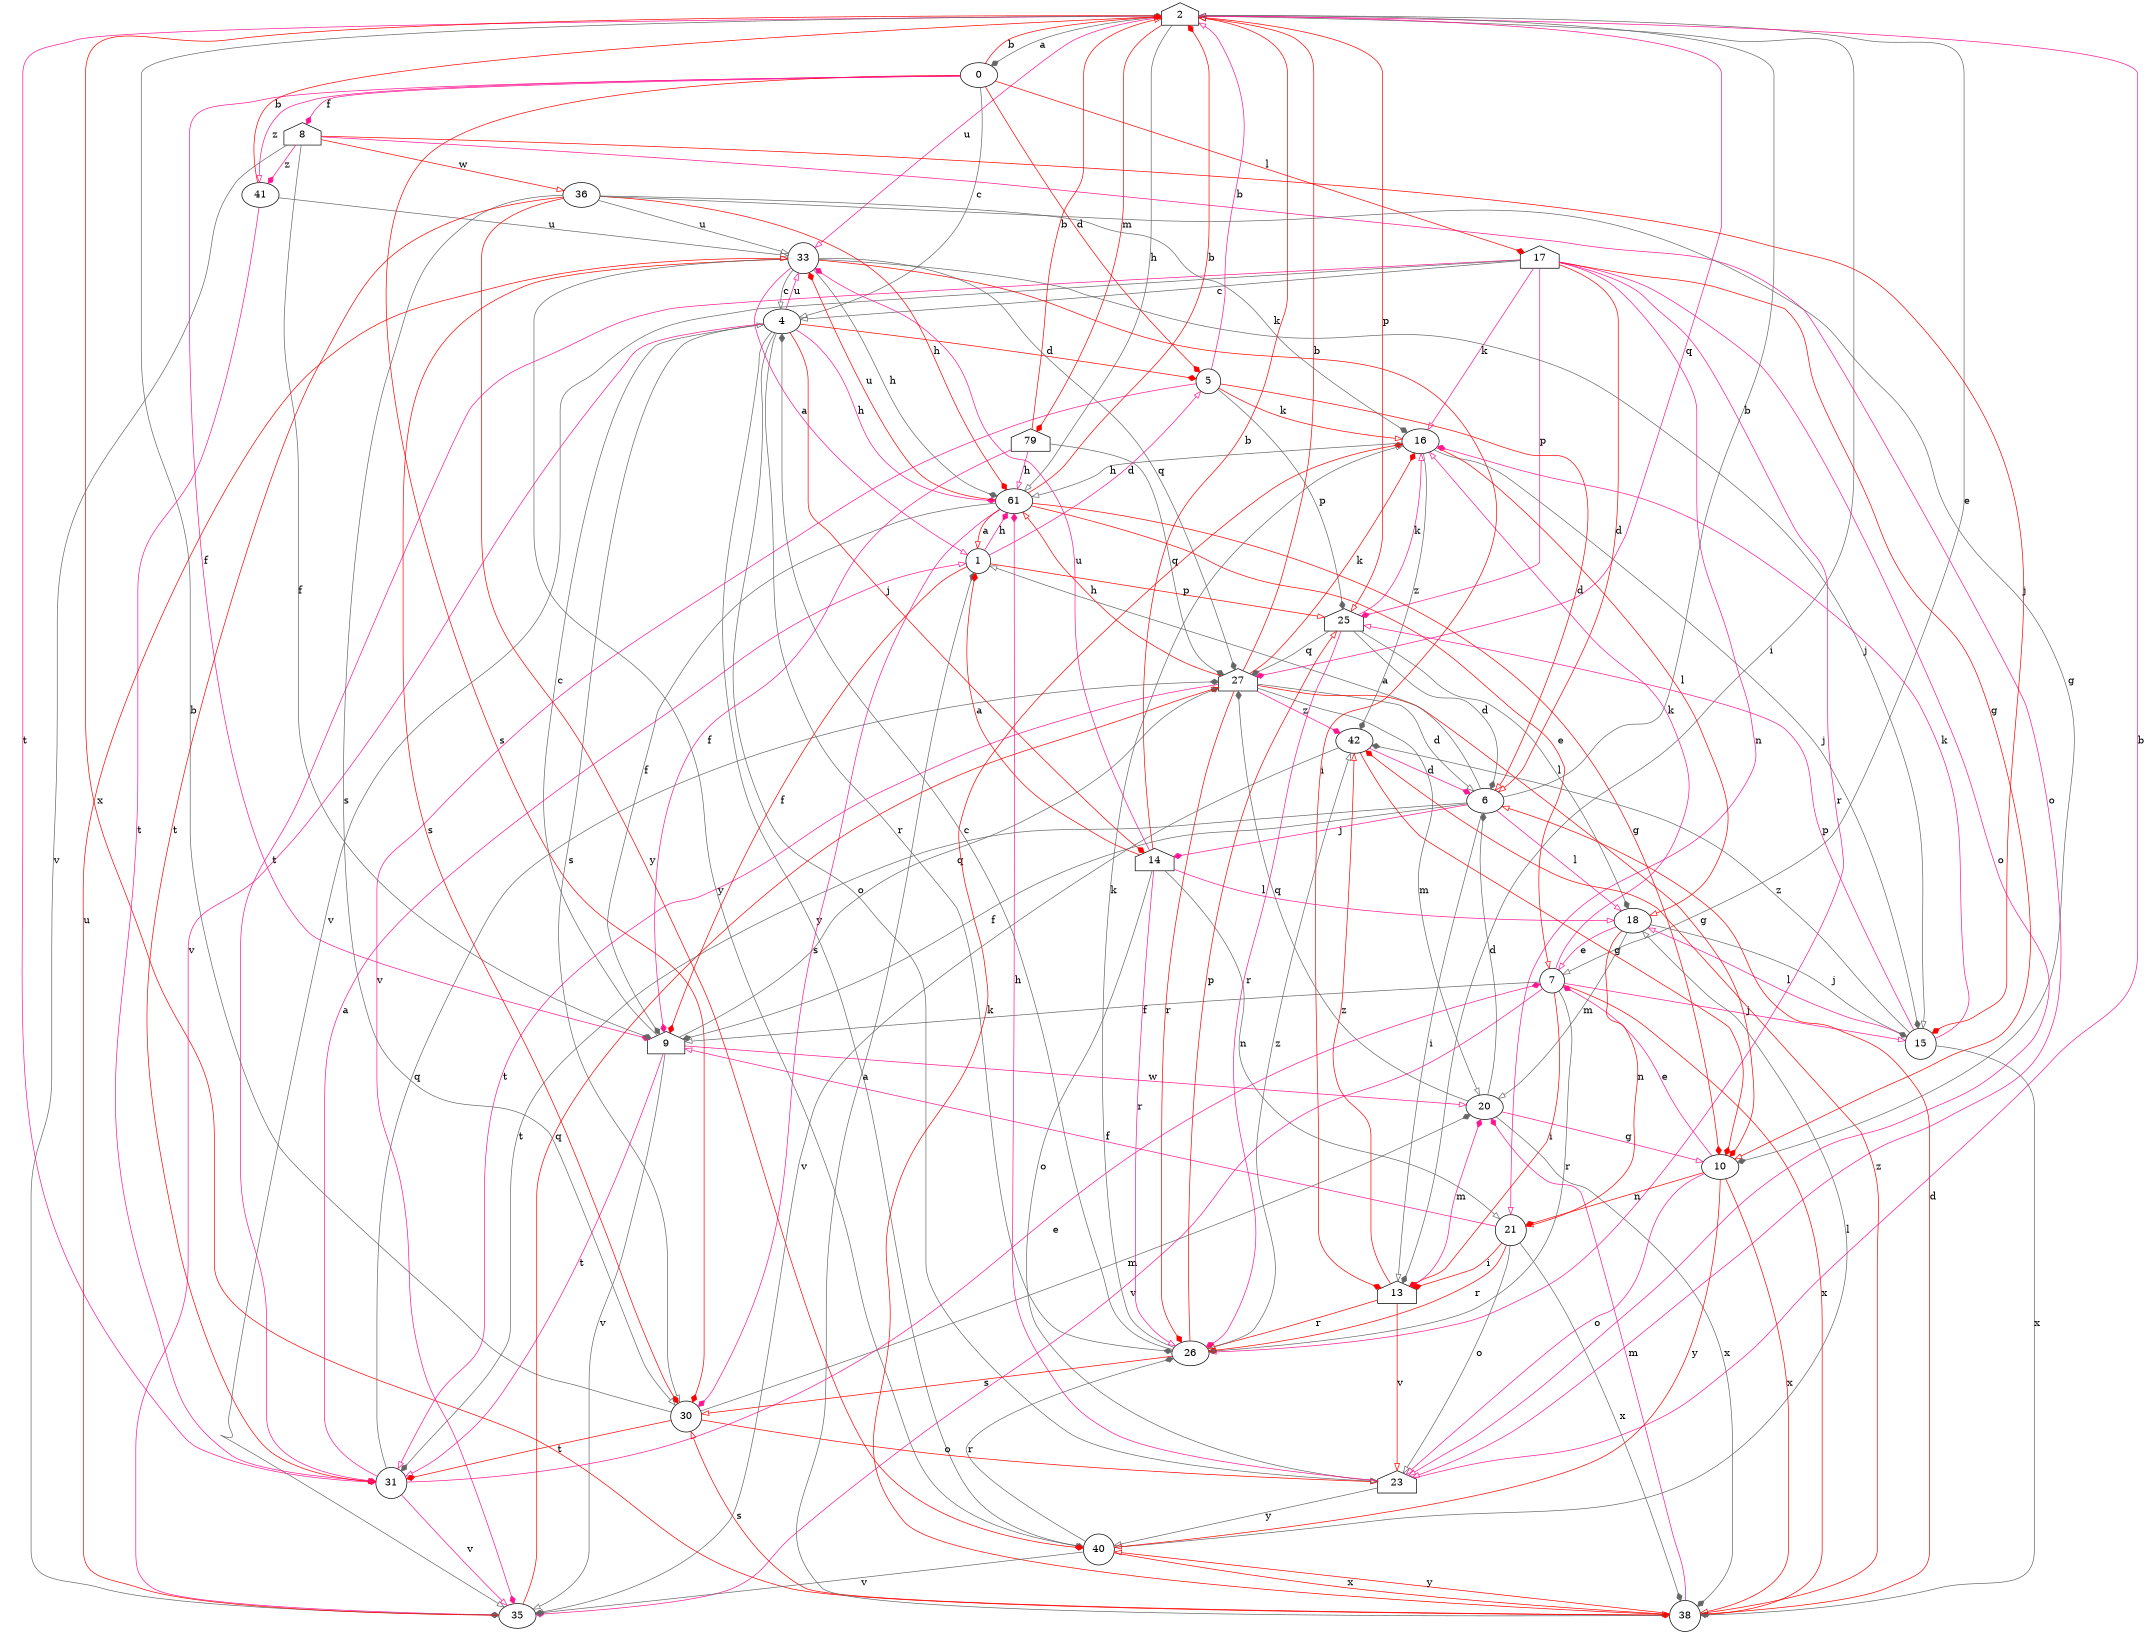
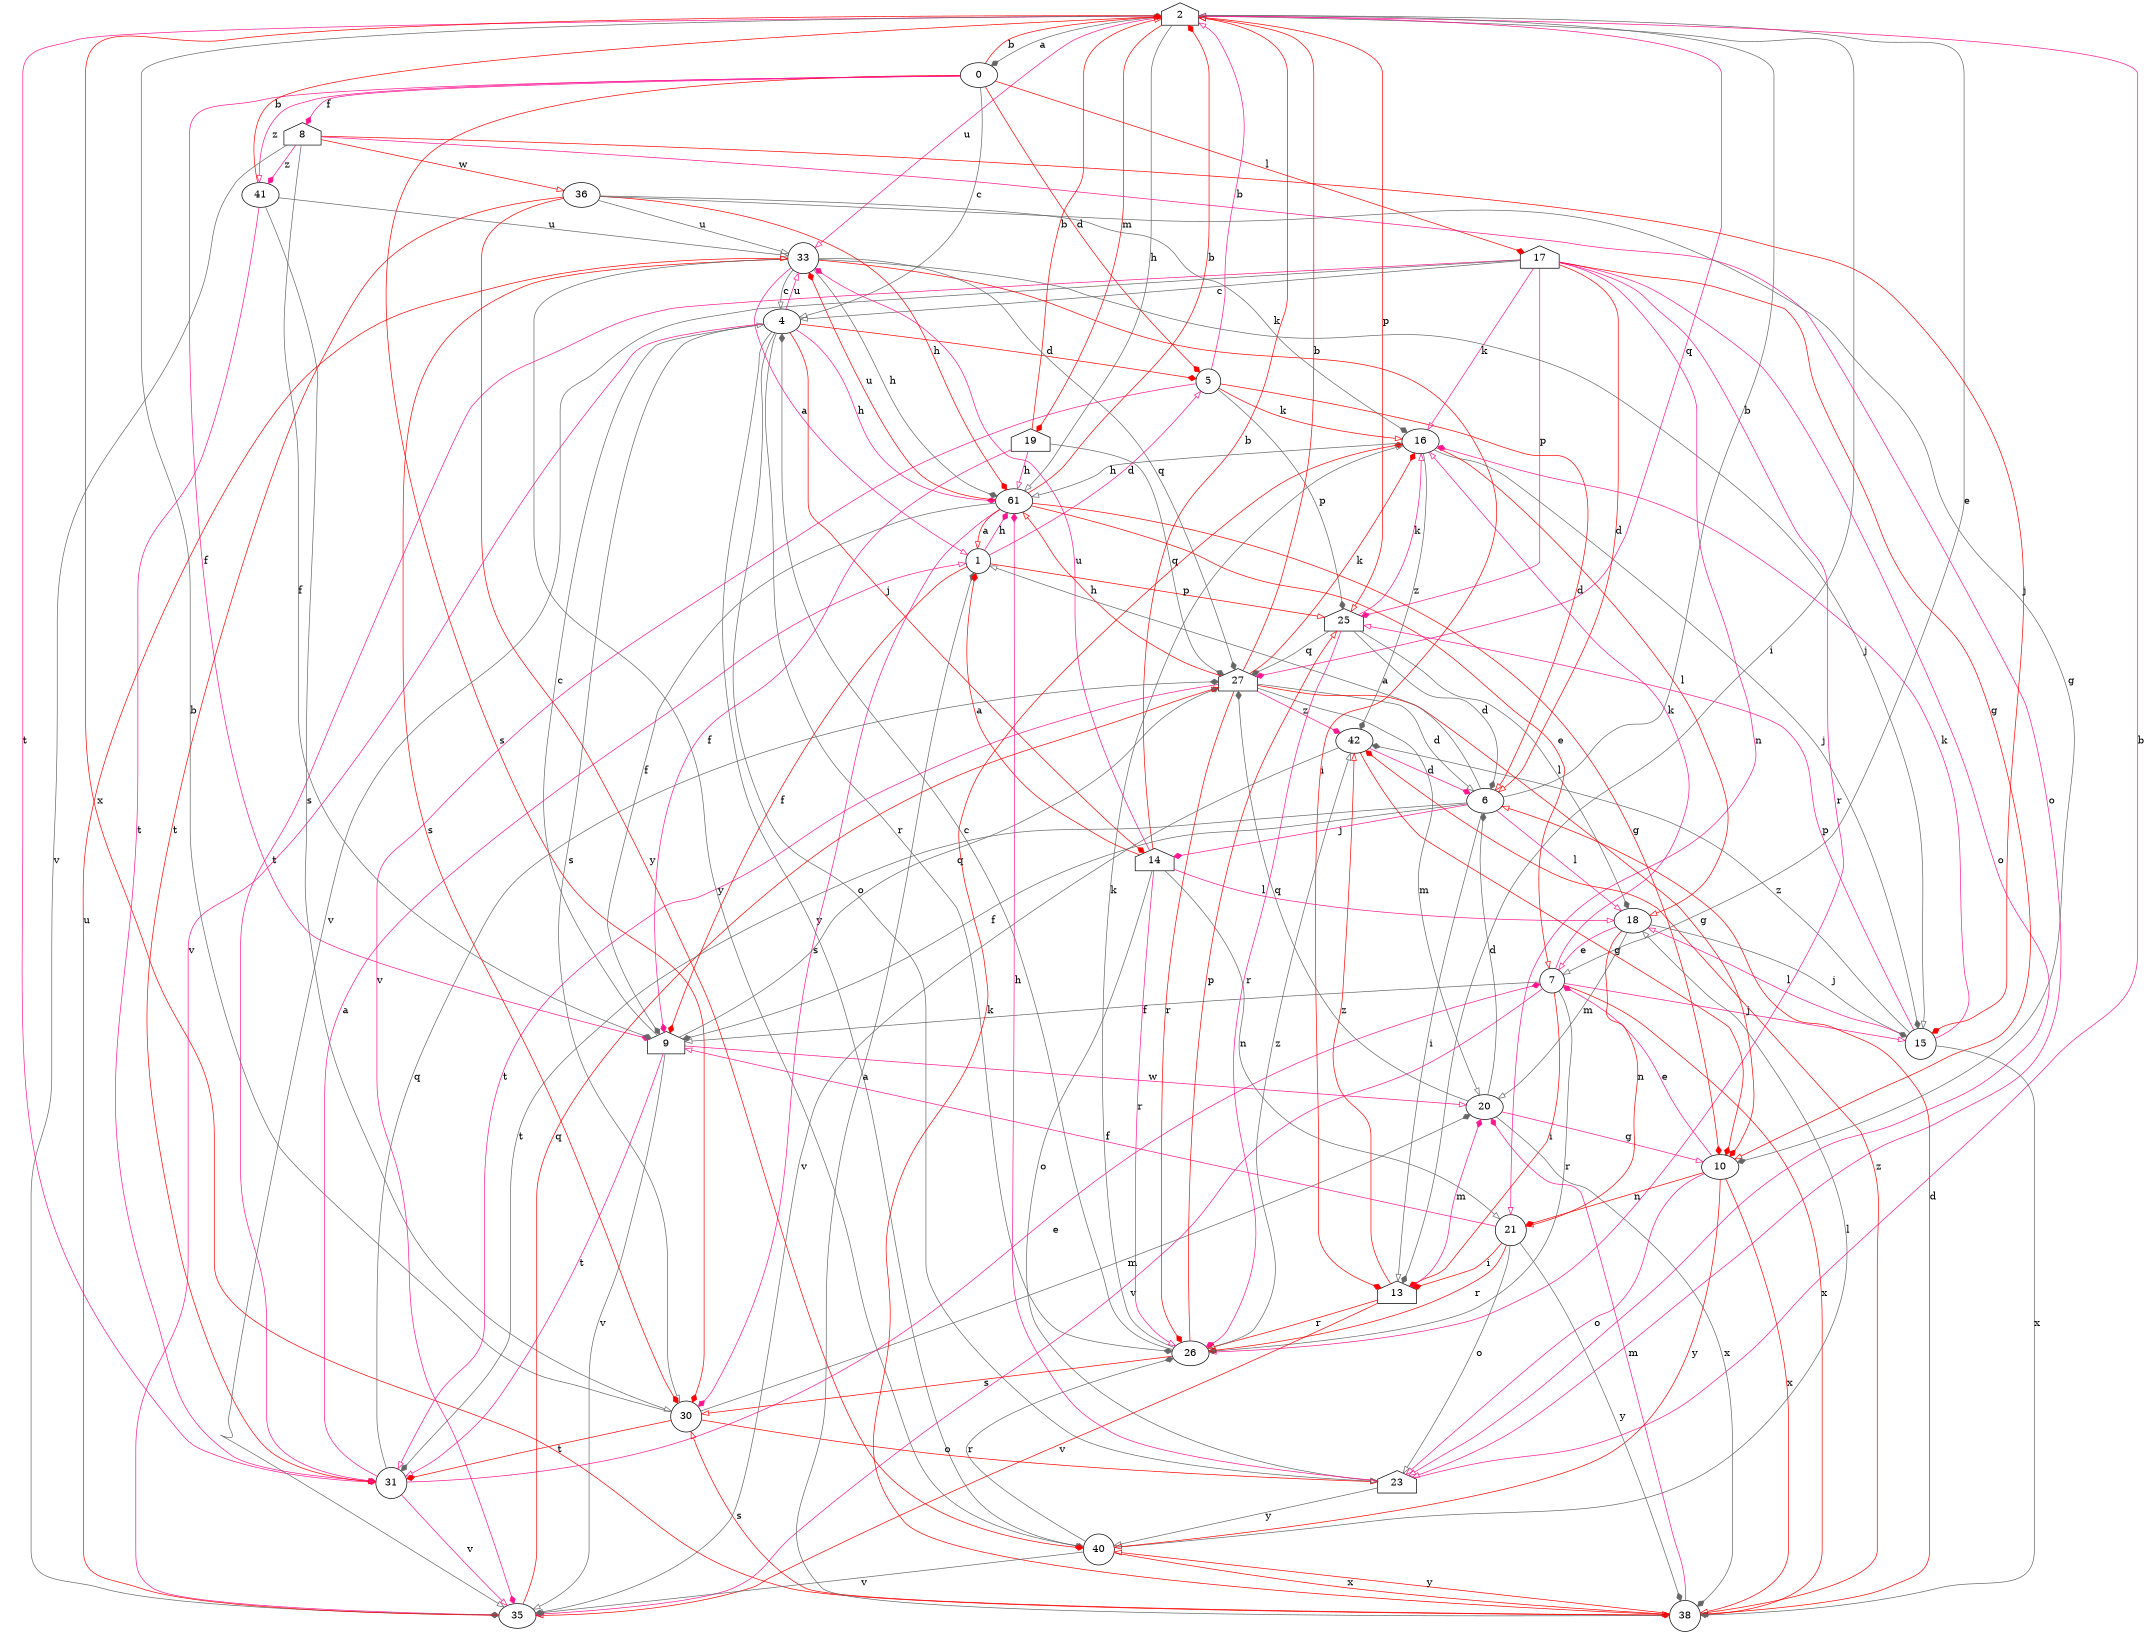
(1031, 441) -> (1031, 441)
(344, 819) -> (305, 882)
(1397, 1384) -> (1008, 1467)
(1623, 1417) -> (1623, 1417)
